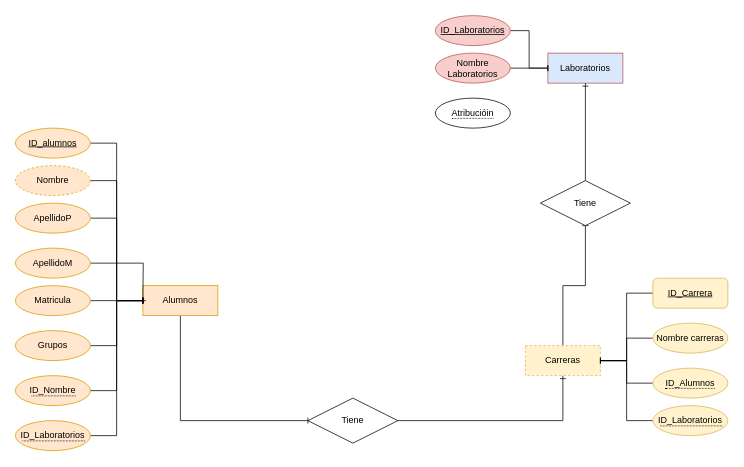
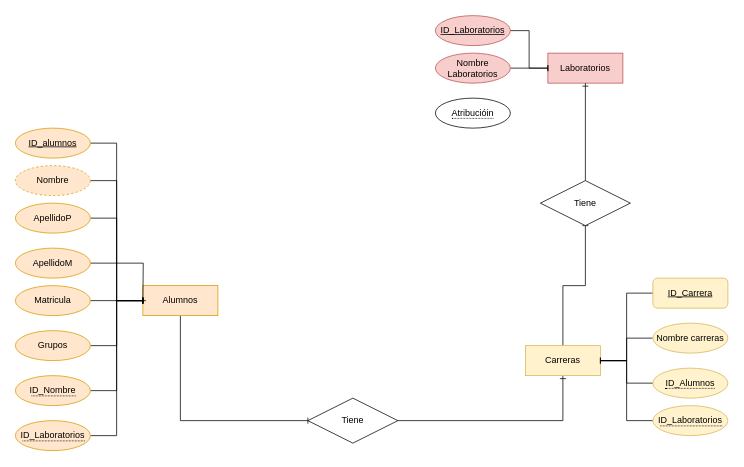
(585, 68) -> (585, 68)
(563, 360) -> (563, 360)
